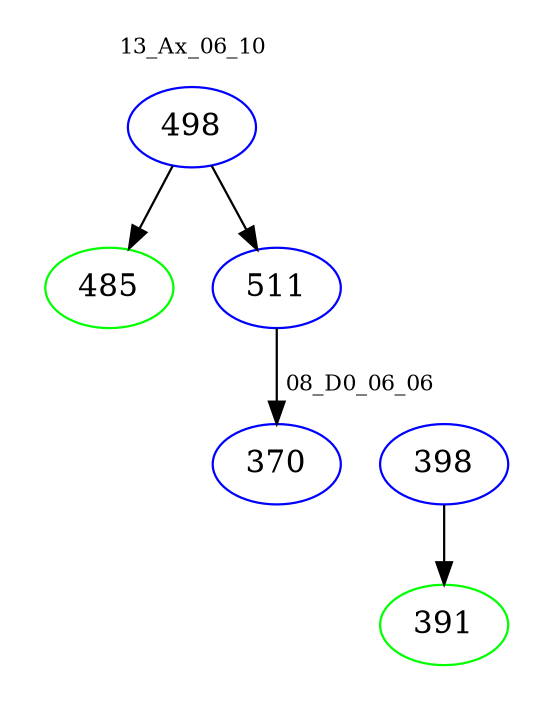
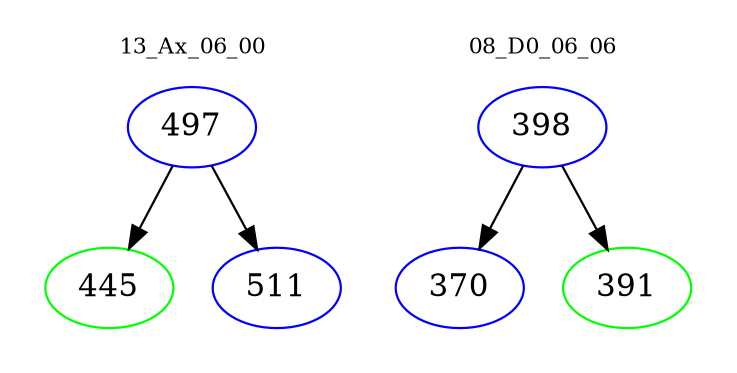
(193, 48) -> (193, 48)
(192, 127) -> (192, 127)
(109, 288) -> (109, 288)
(277, 377) -> (507, 197)
